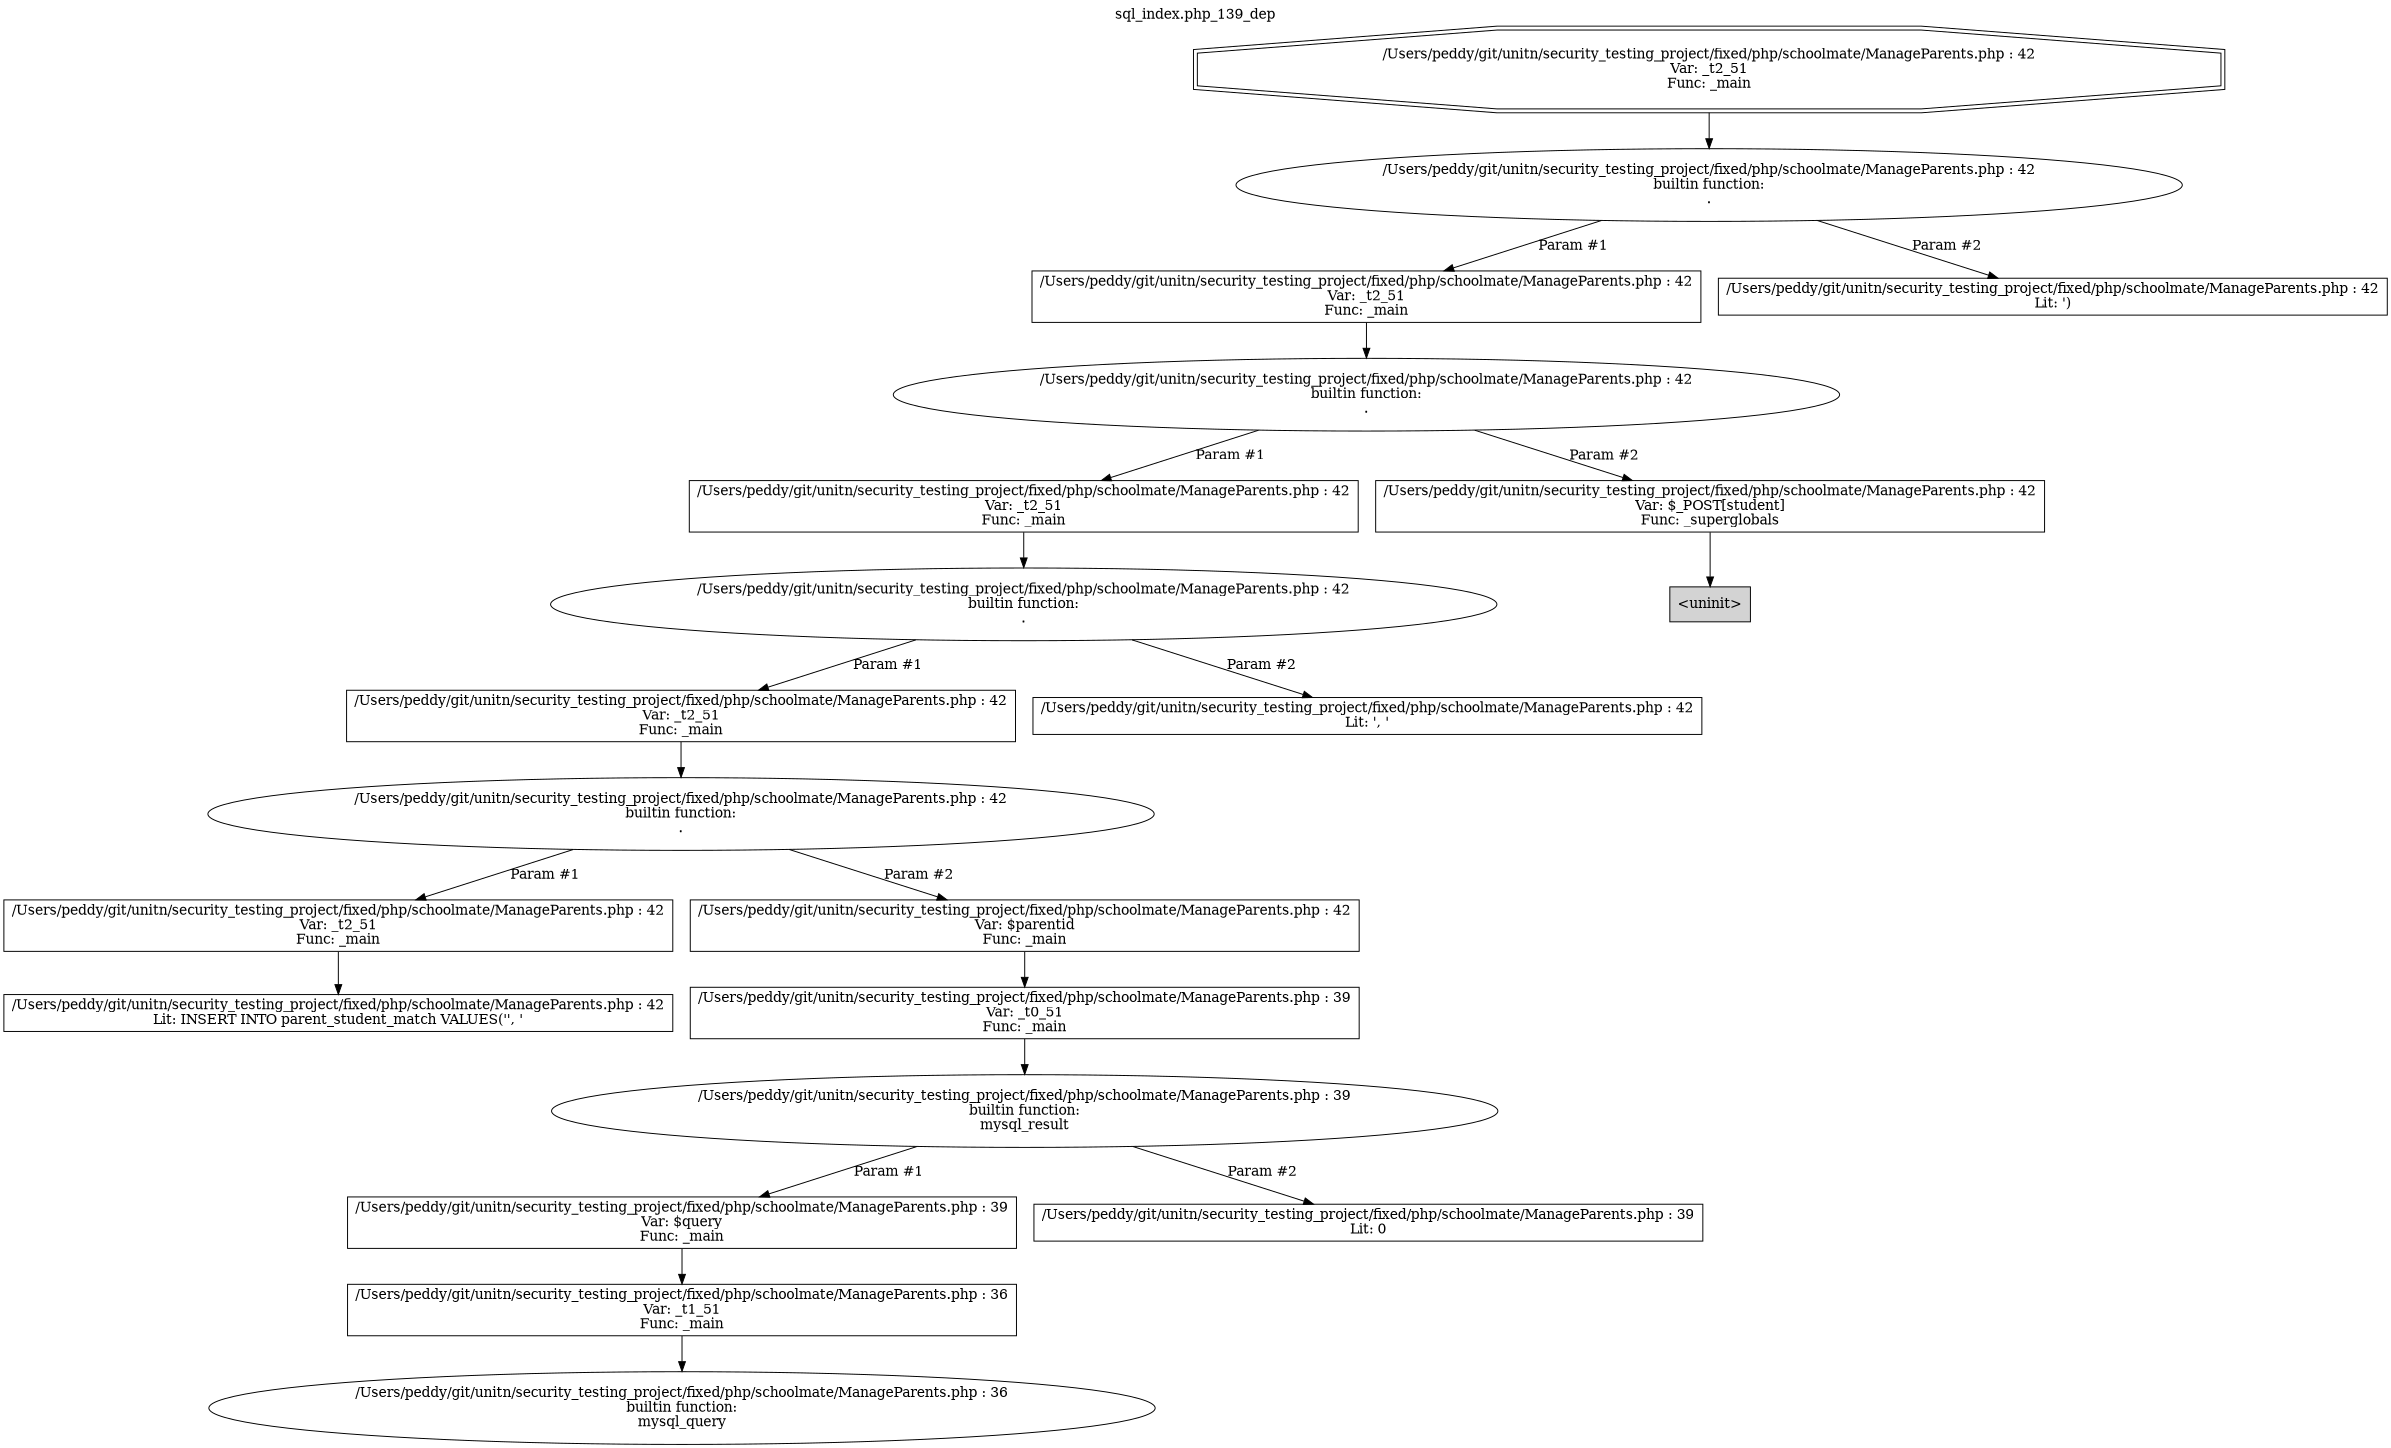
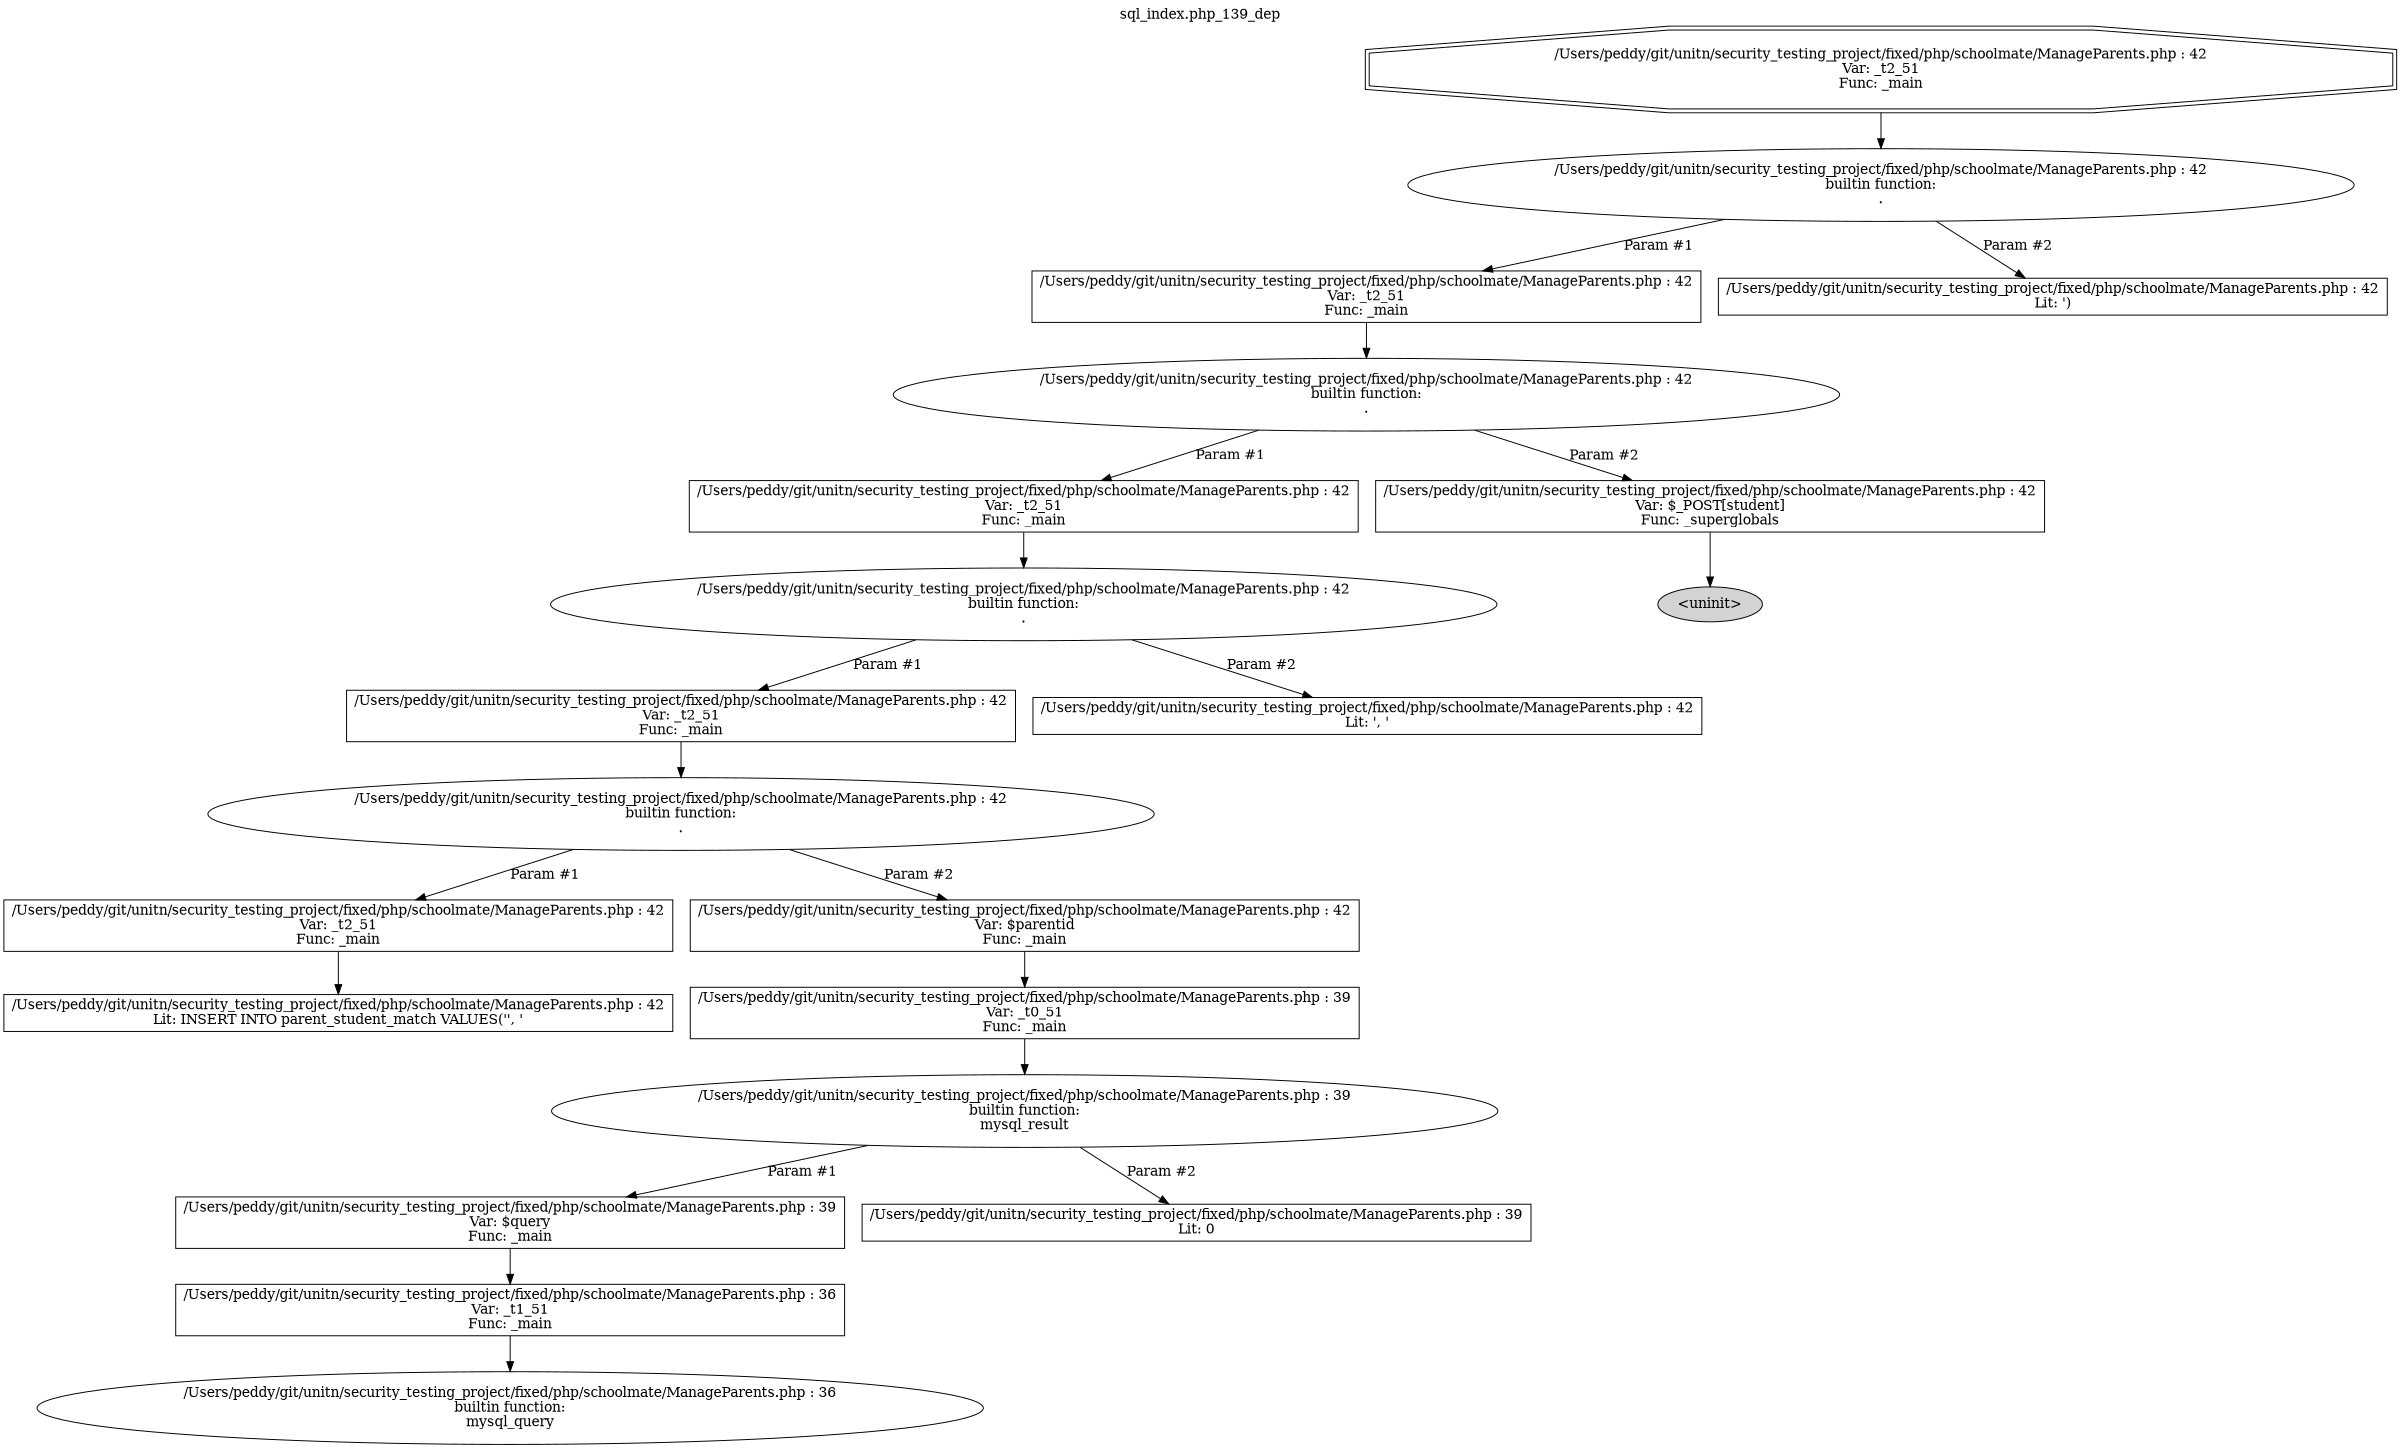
(1710, 604) -> (1710, 604)
